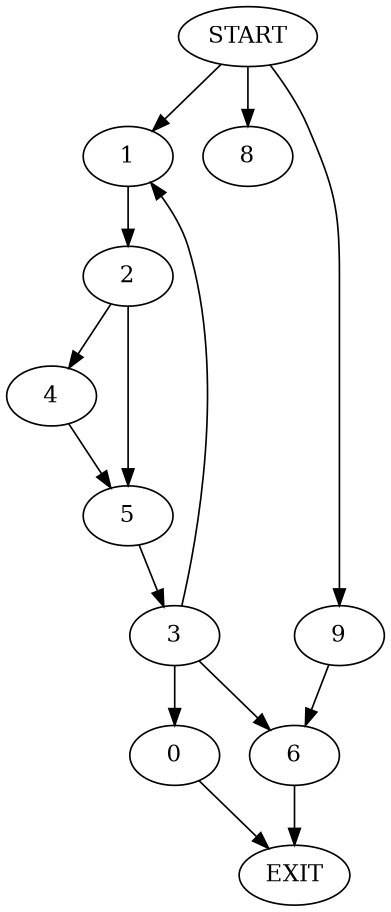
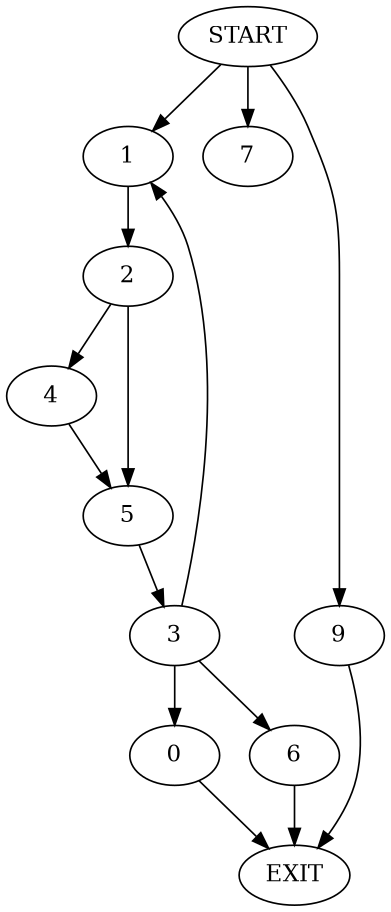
(248, 156) -> (248, 156)
(320, 687) -> (360, 753)
